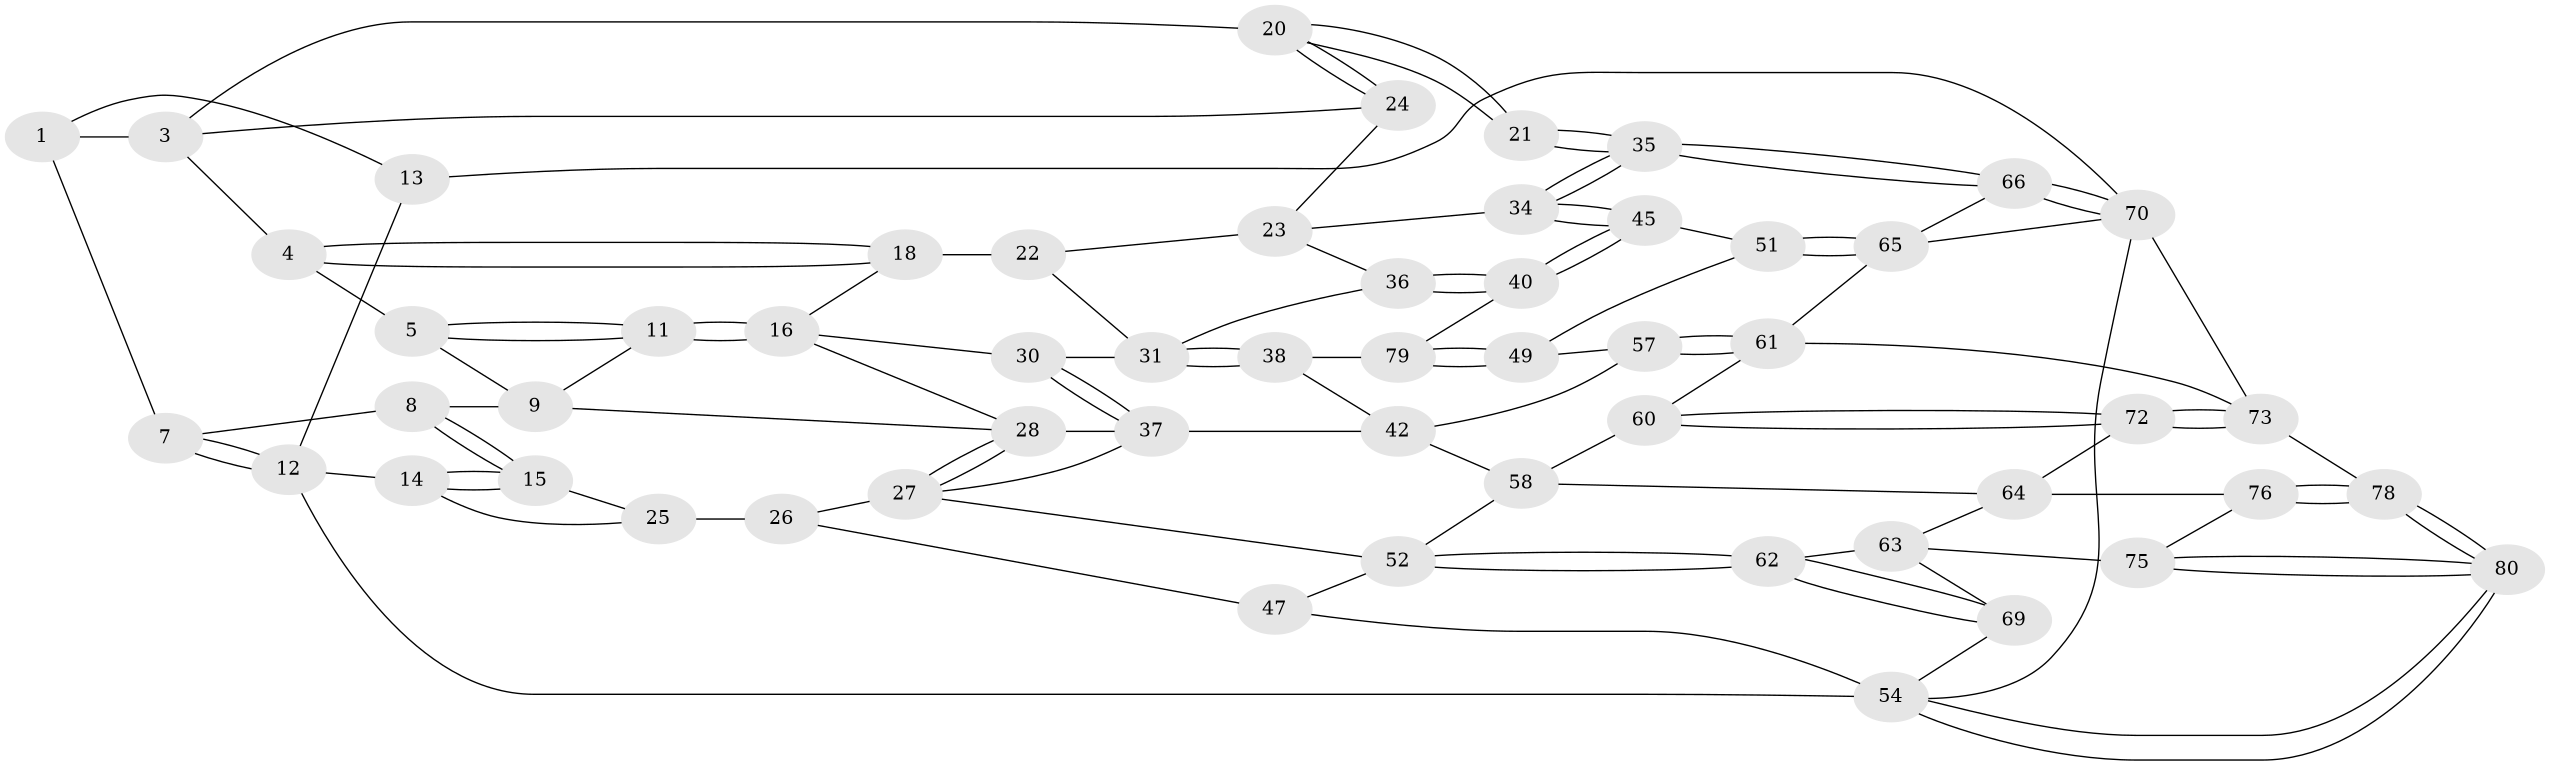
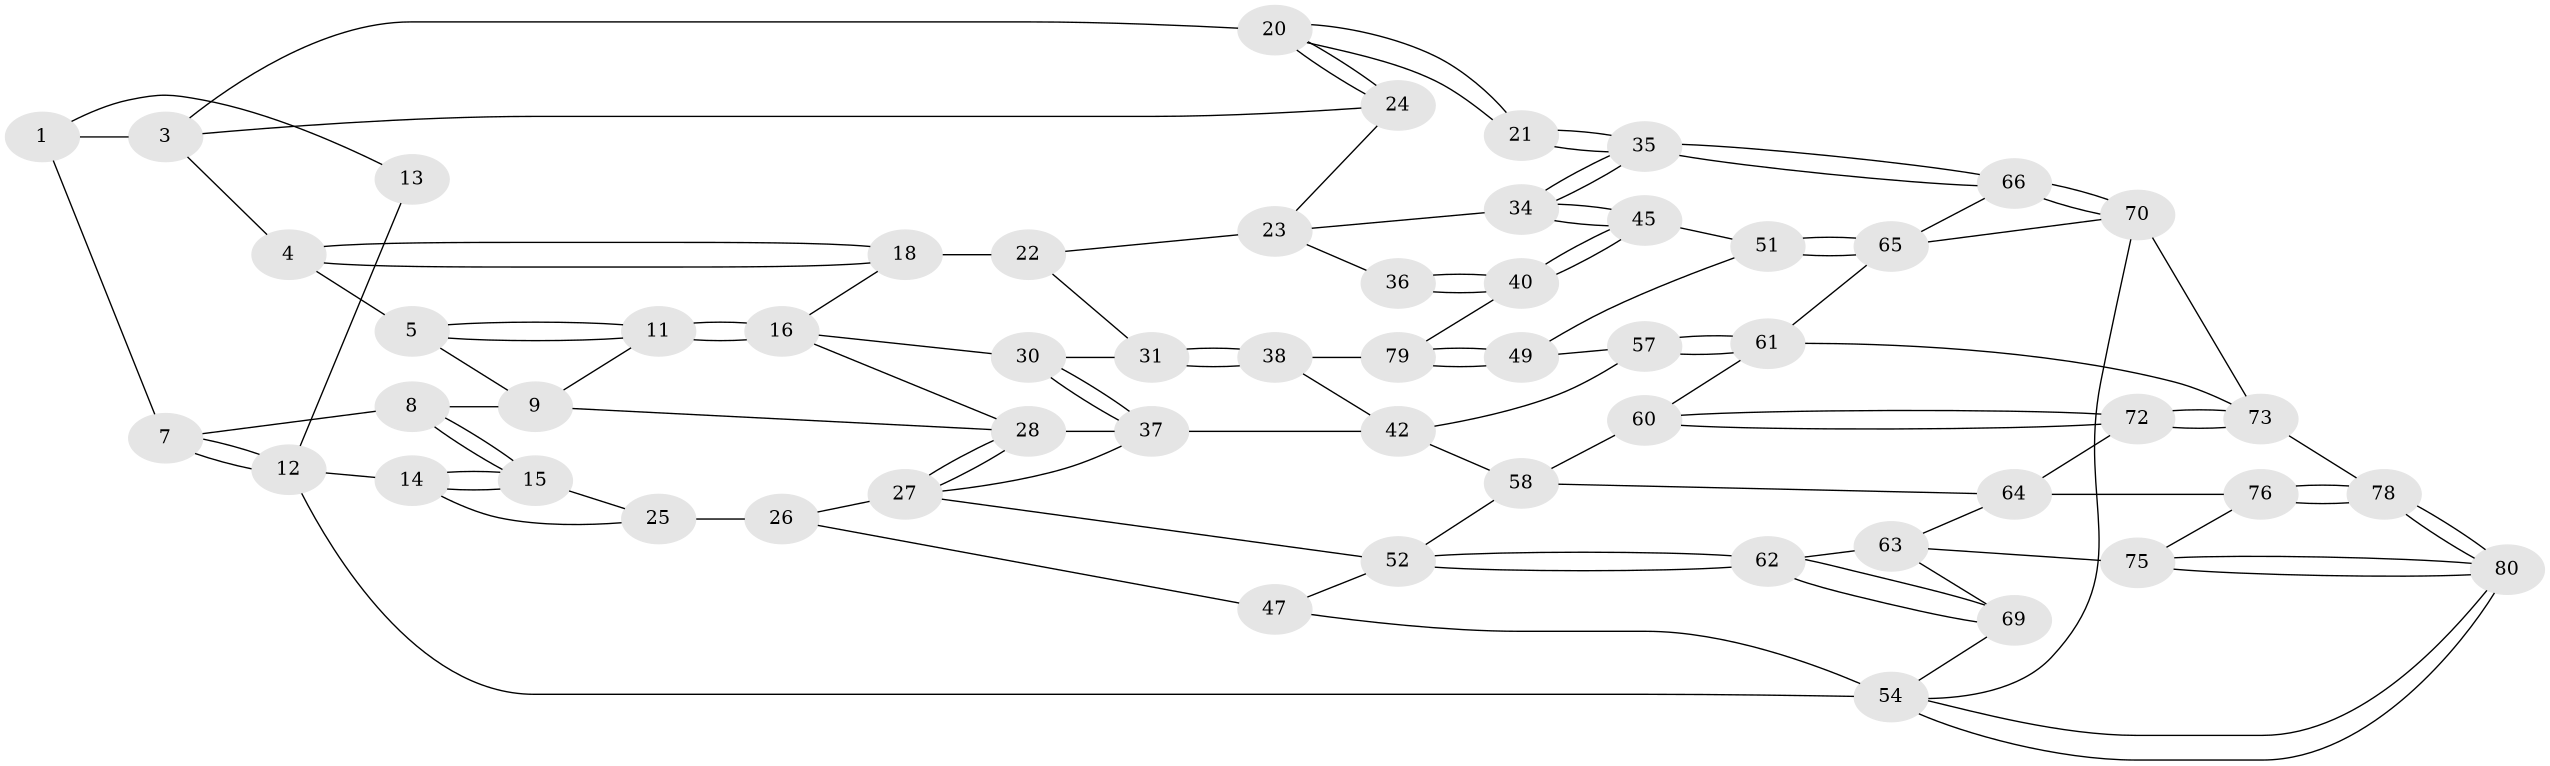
(1314, 169) -> none
(1270, 311) -> none
